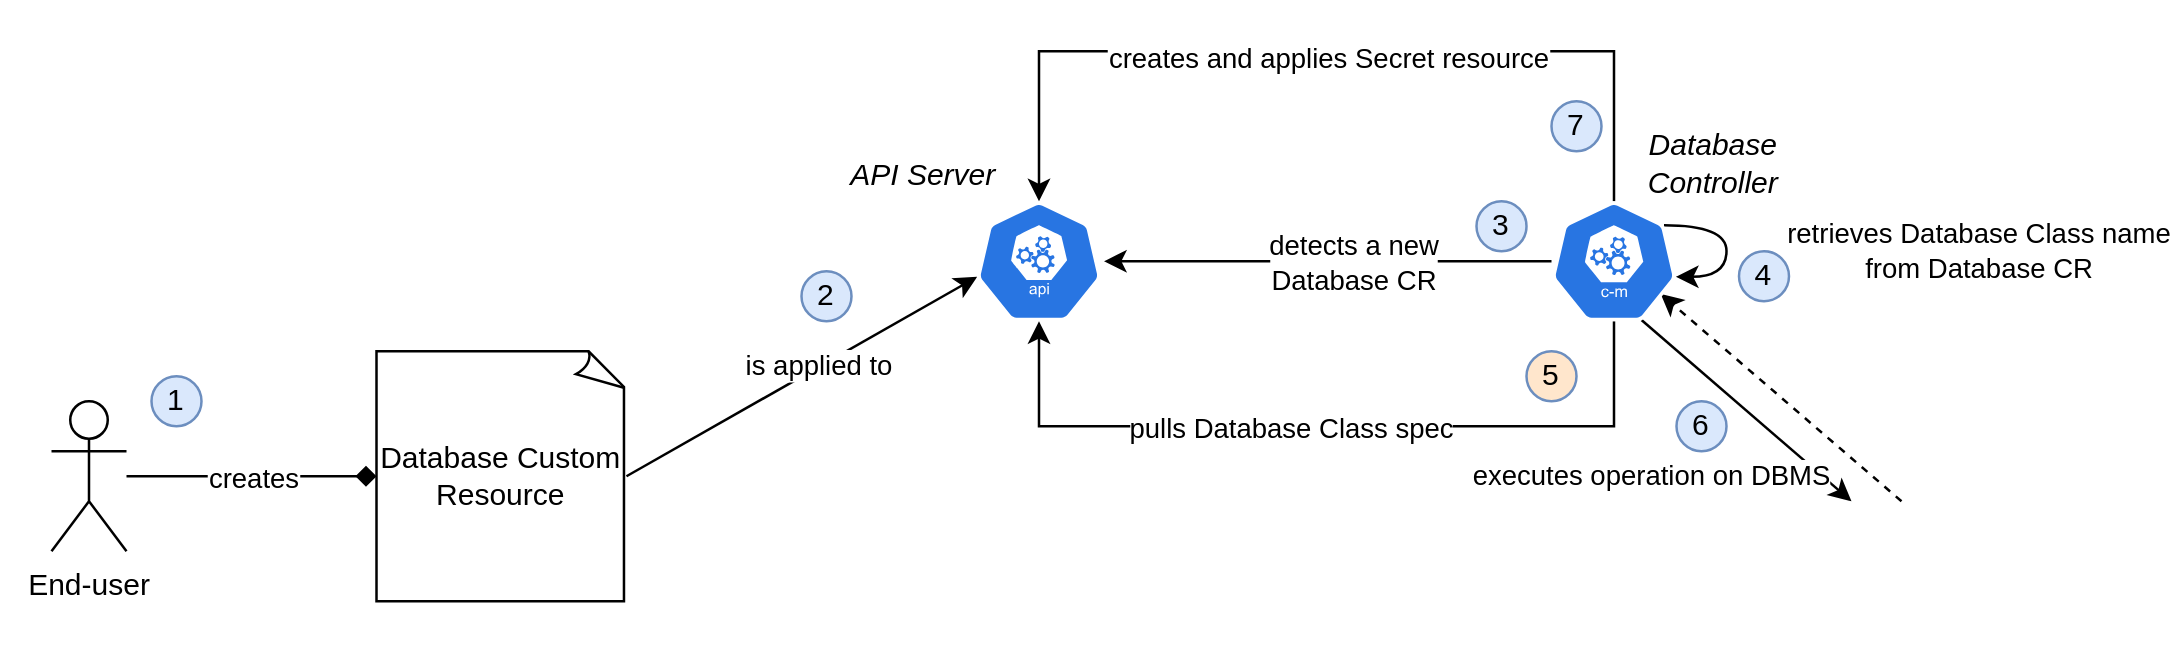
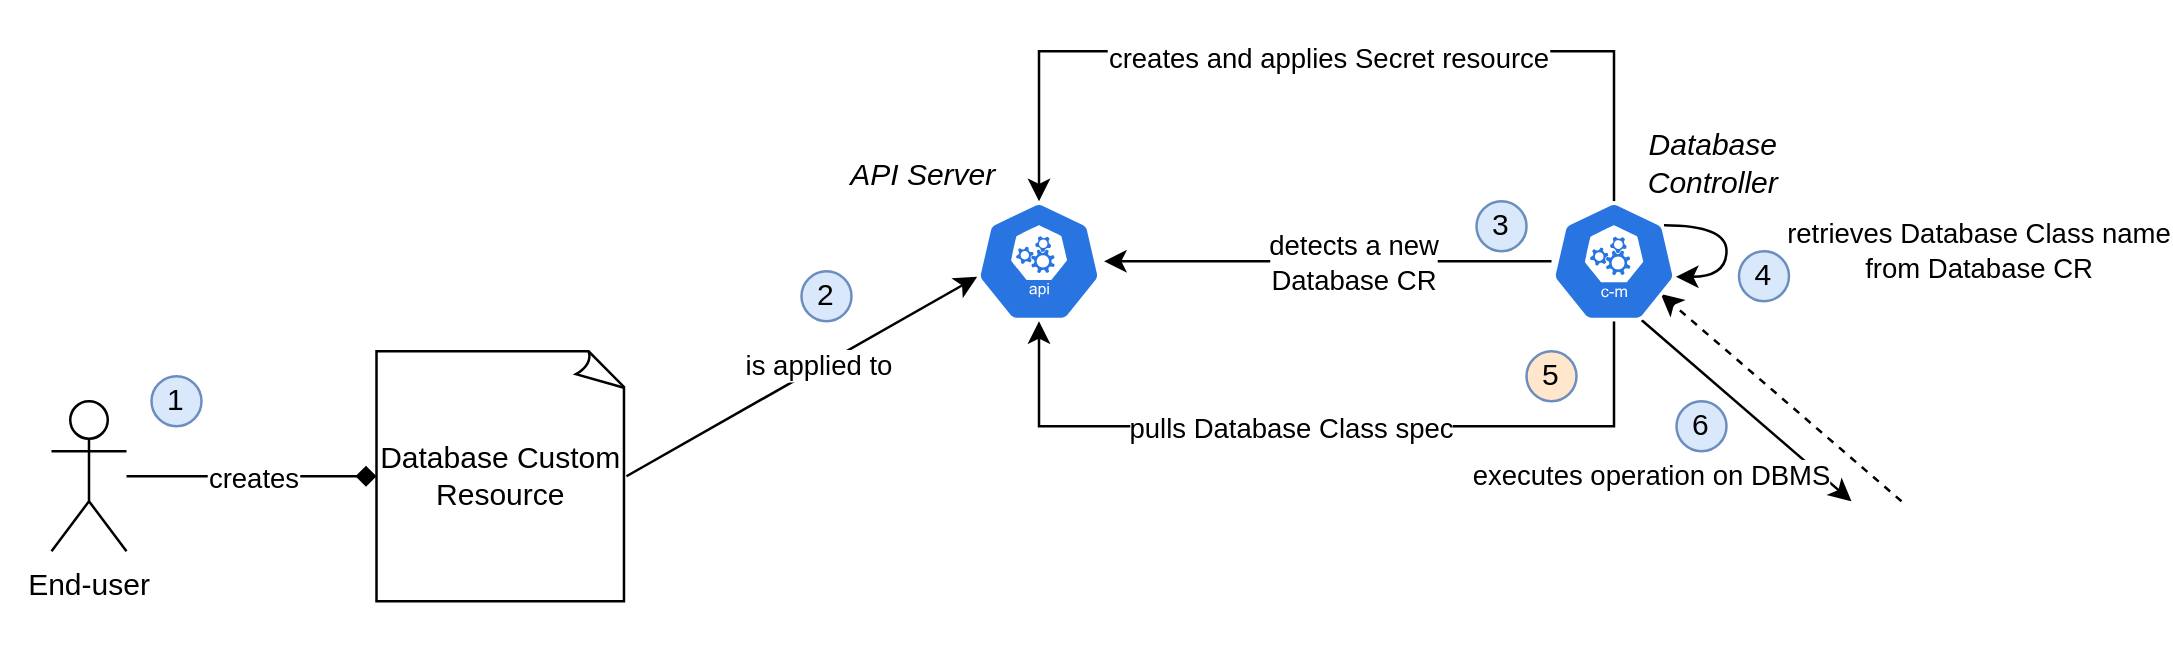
(1576, 126) -> none
